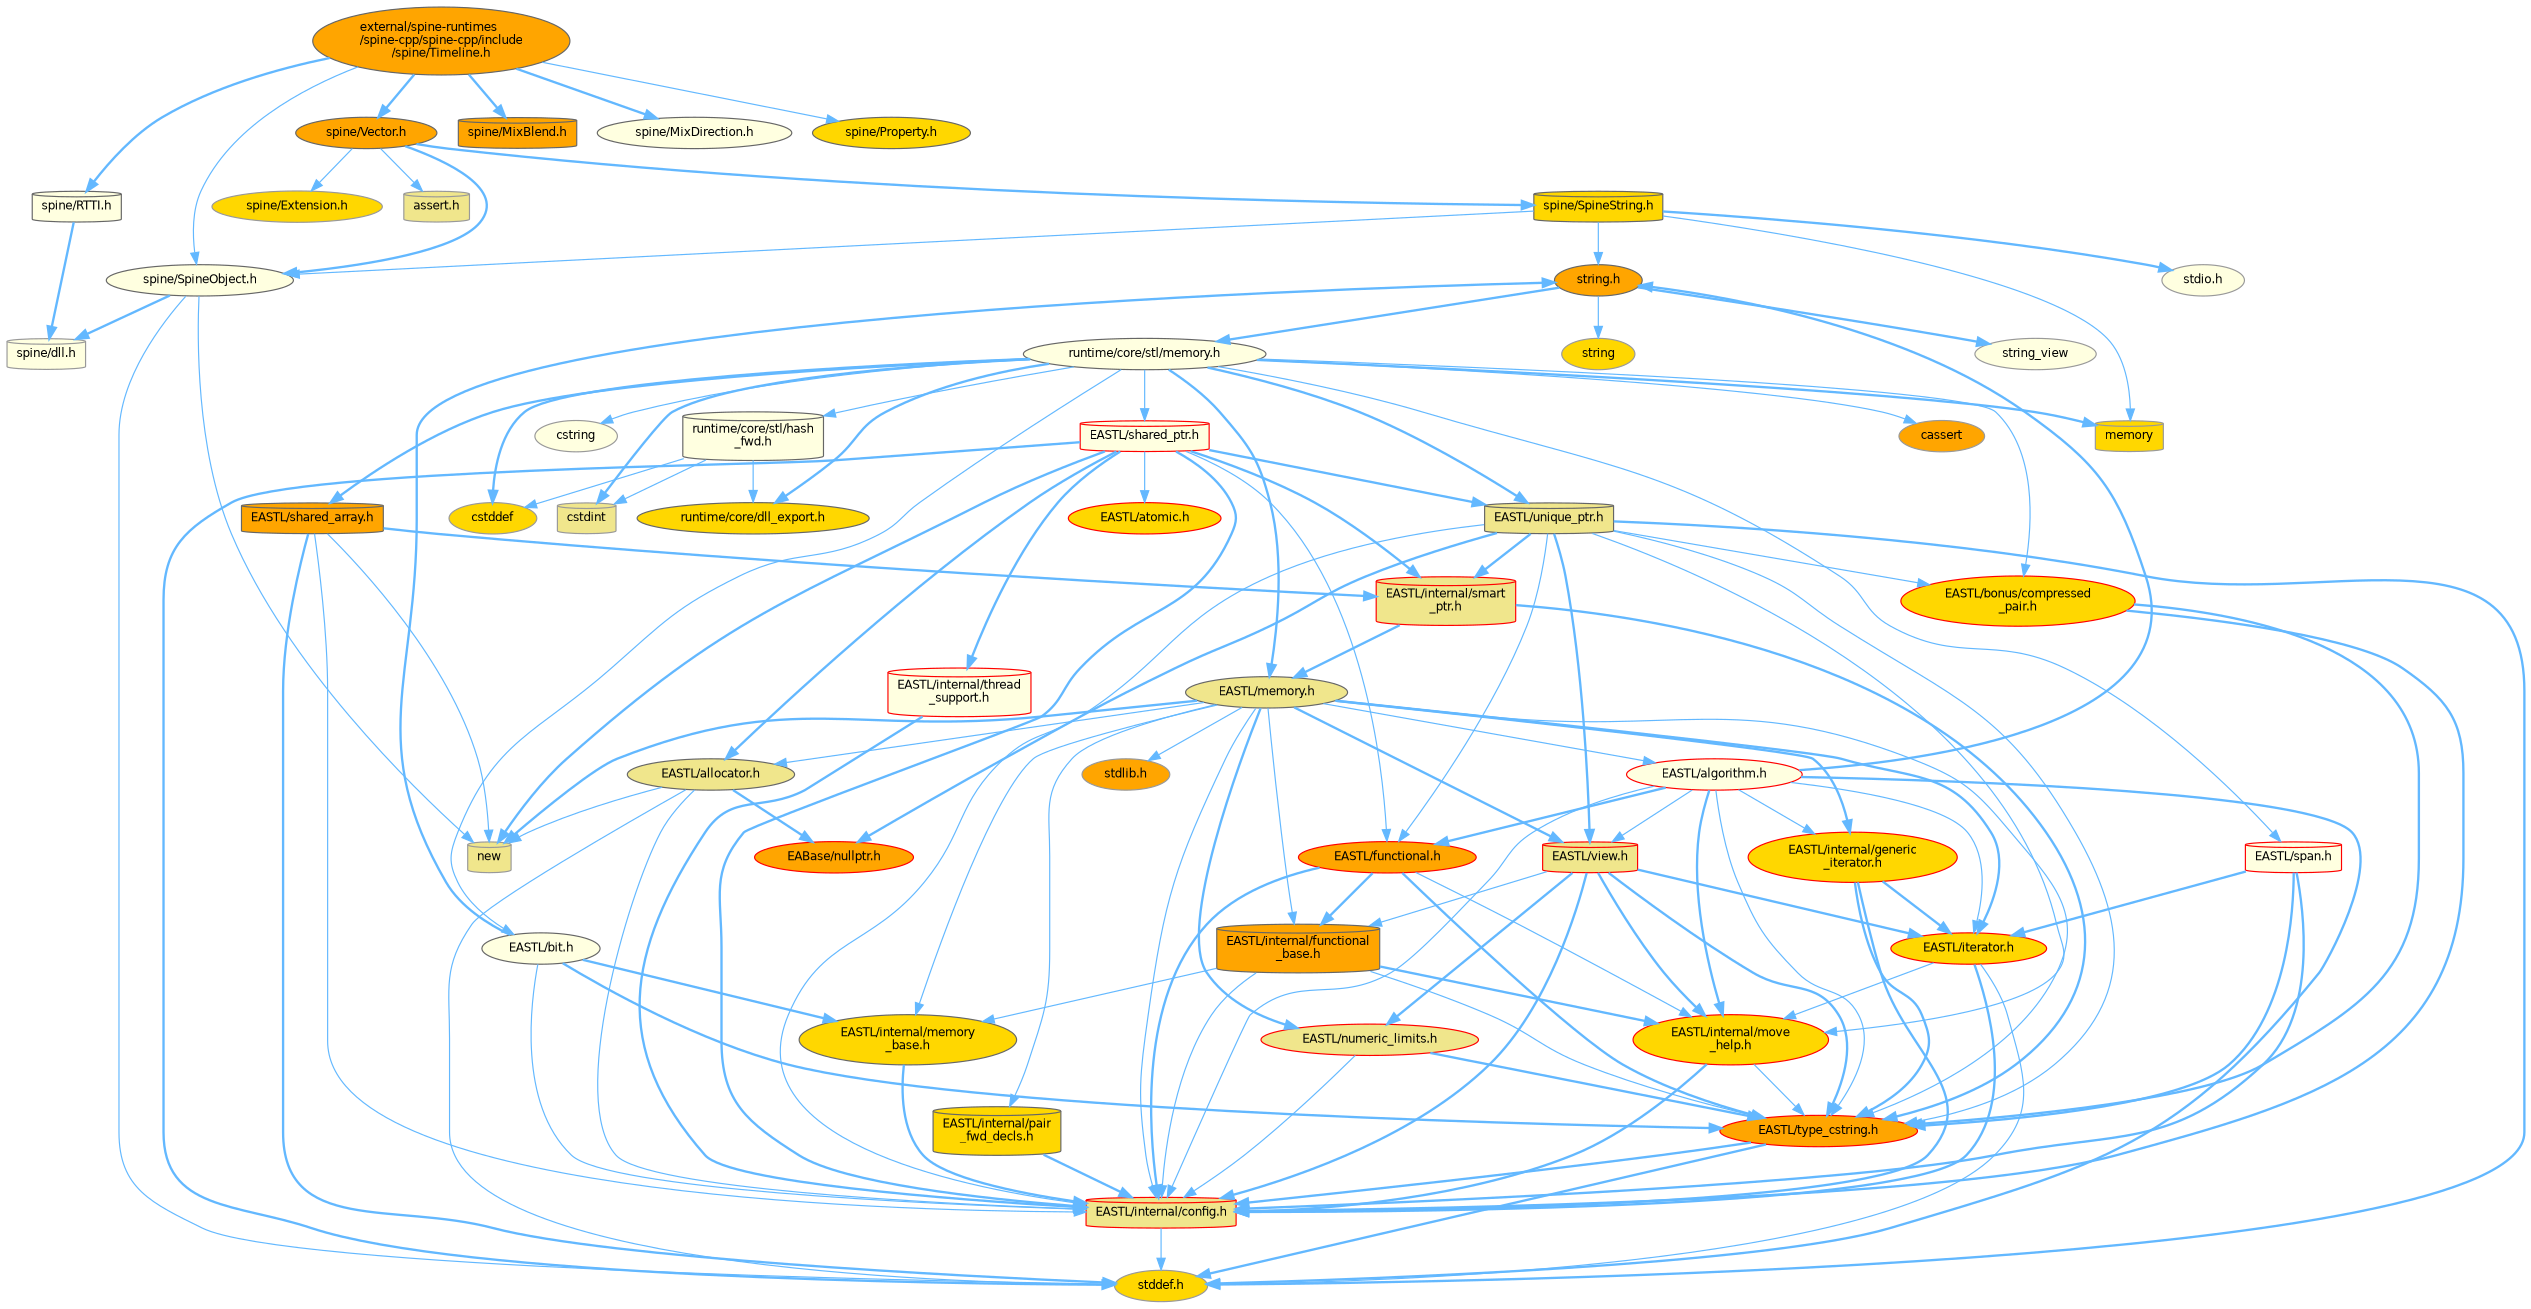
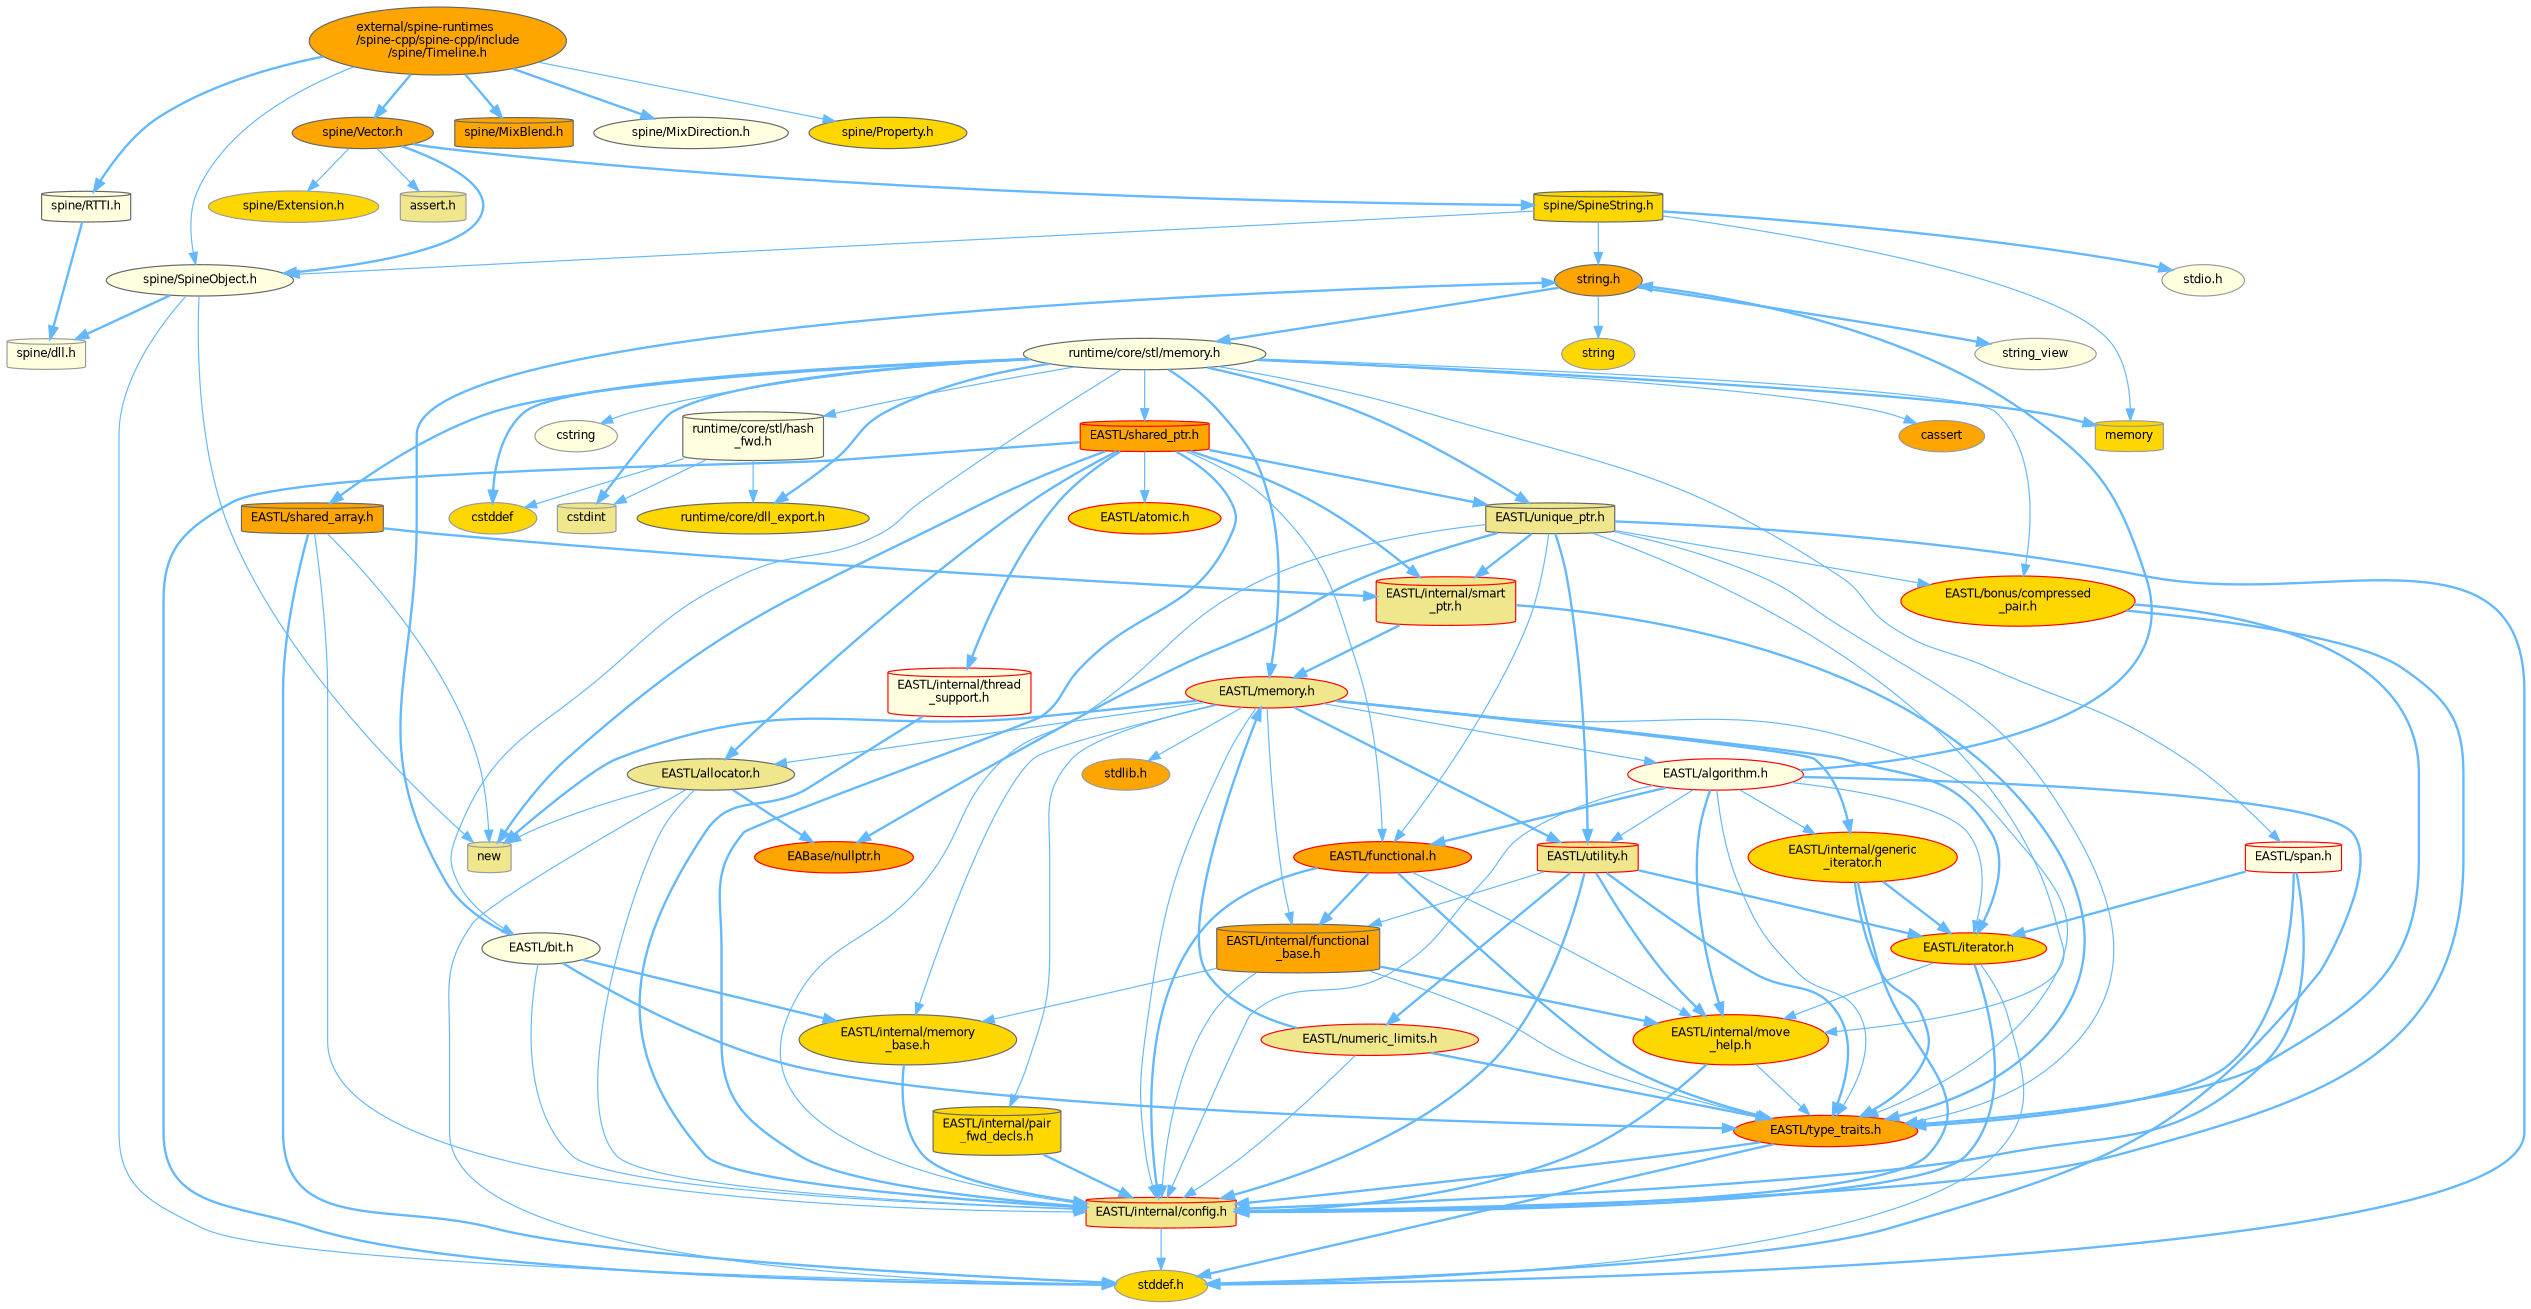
(1145, 436) -> (1145, 436)
(1267, 692) -> (1267, 692)
(1590, 857) -> (1588, 857)
(1205, 885) -> (1203, 897)
(1819, 1131) -> (1826, 1131)
